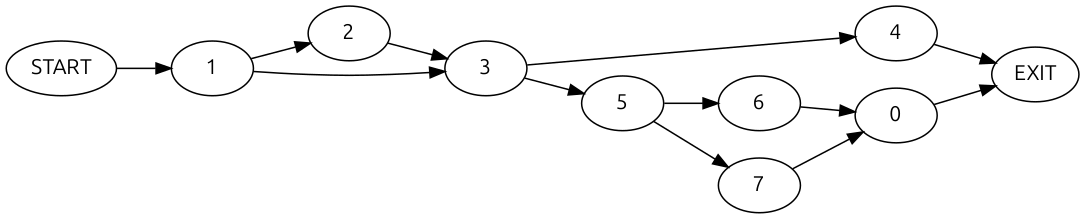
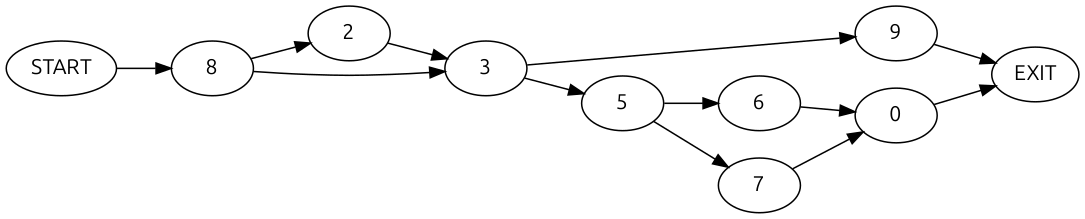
(896, 33) -> (896, 33)
(212, 68) -> (212, 68)
